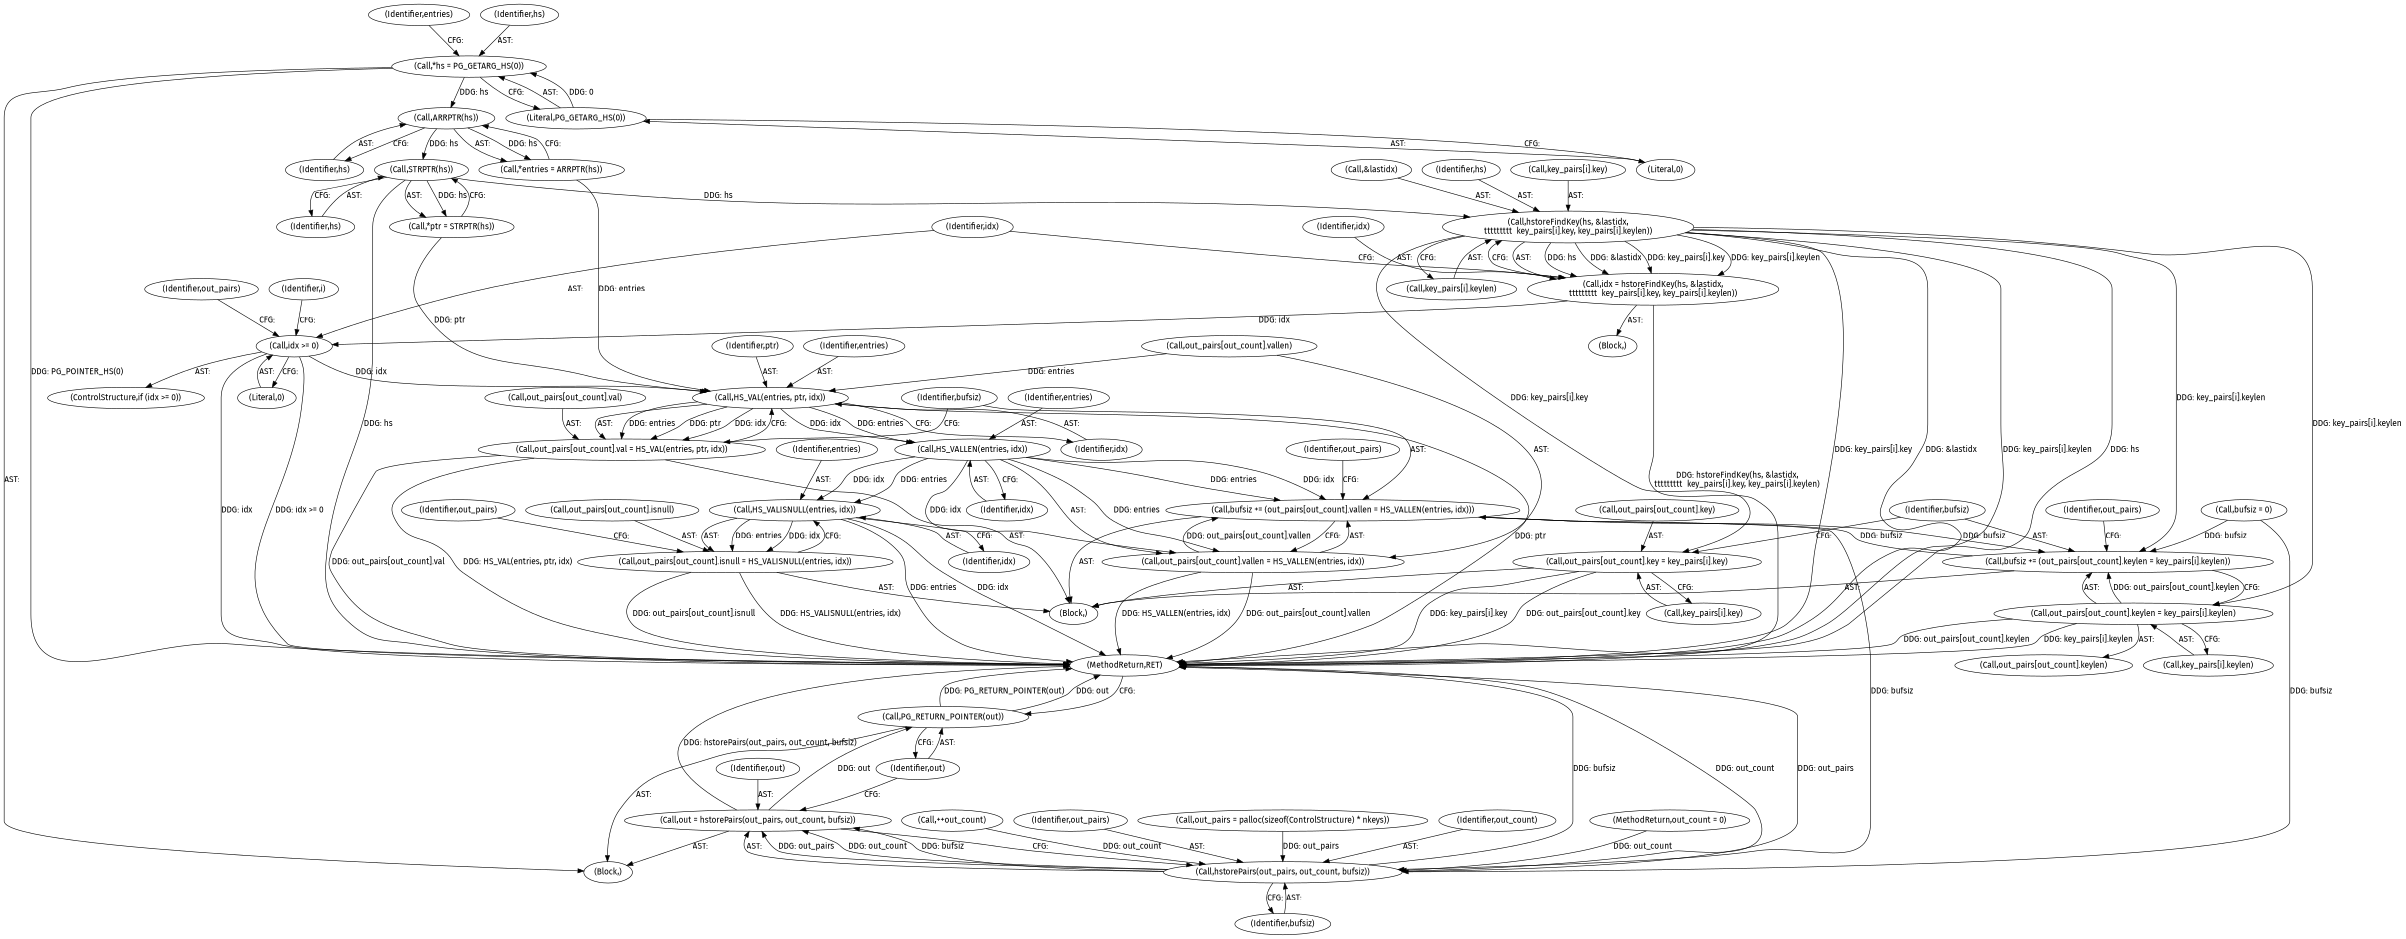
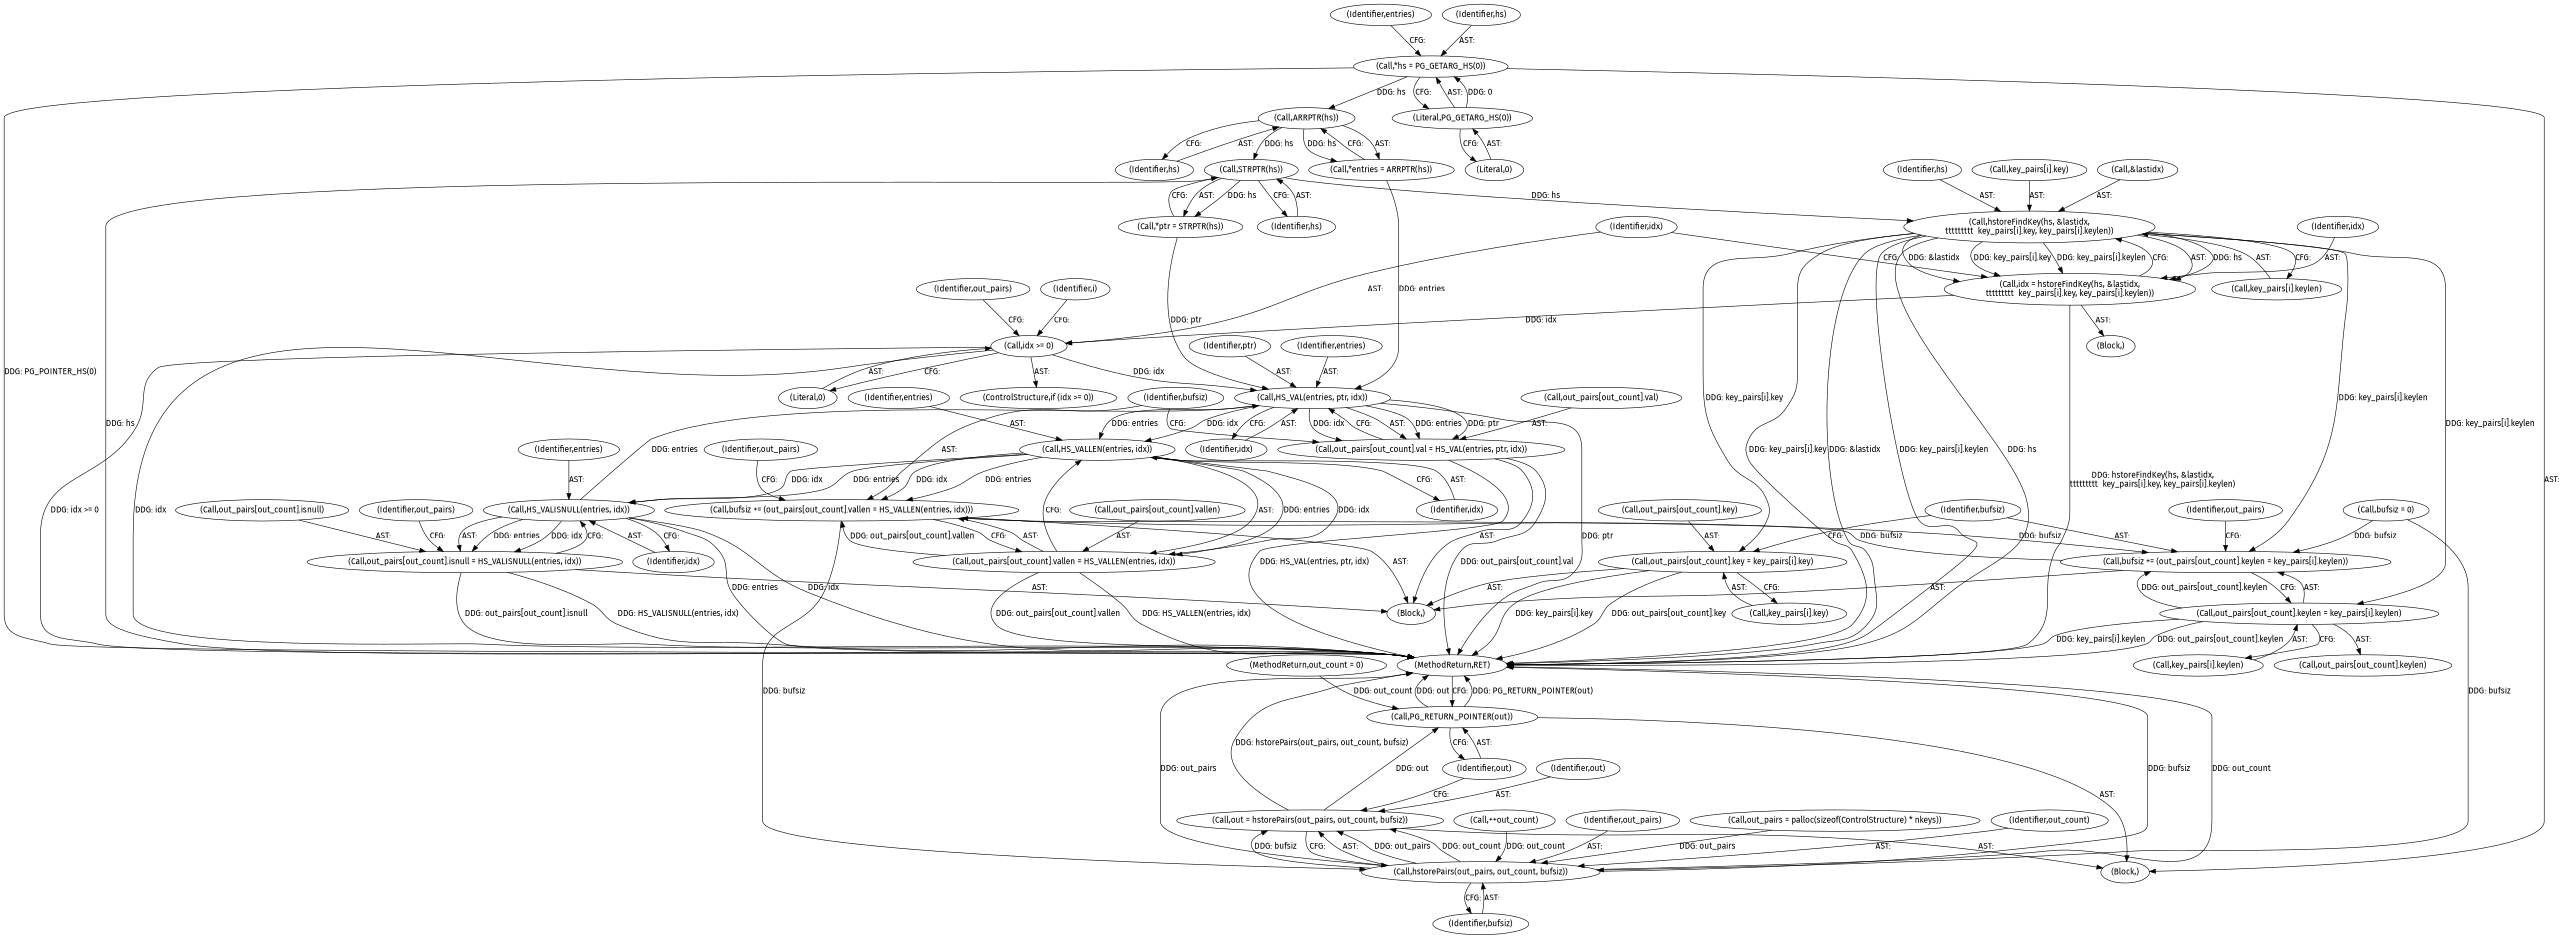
(1001, 372) -> (904, 410)
none -> (1045, 503)
(1528, 860) -> (1354, 696)
